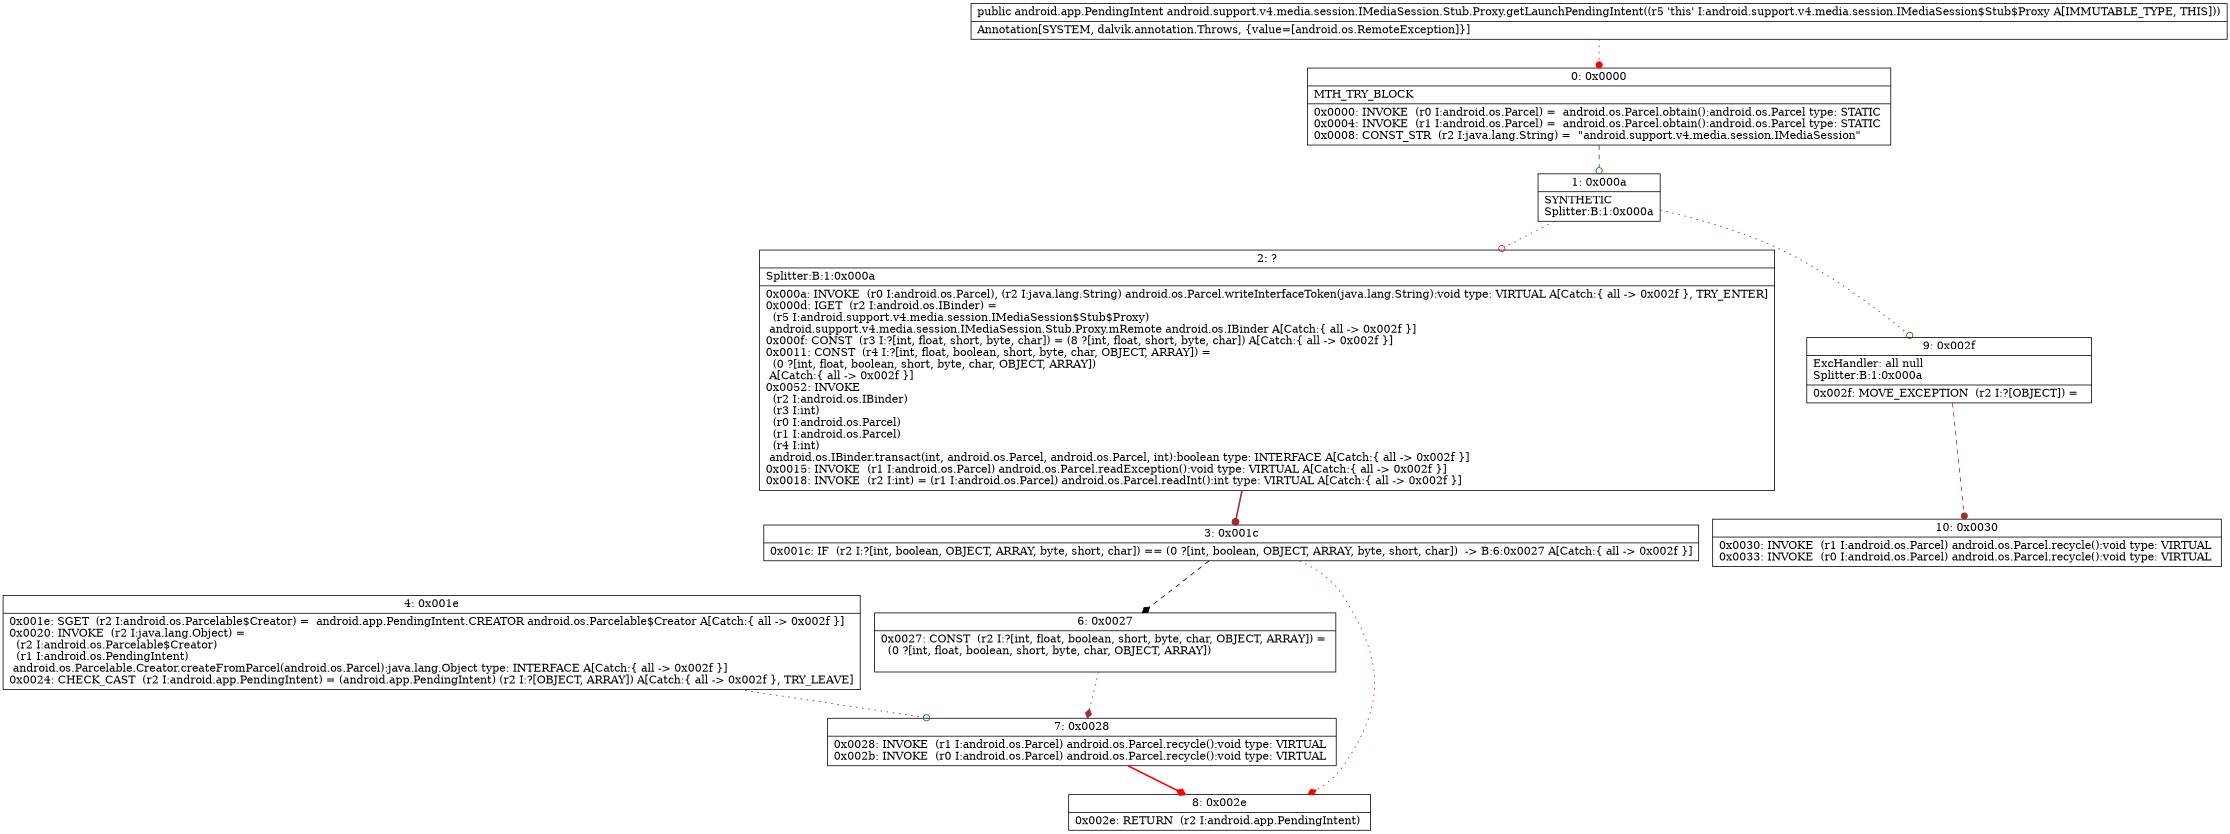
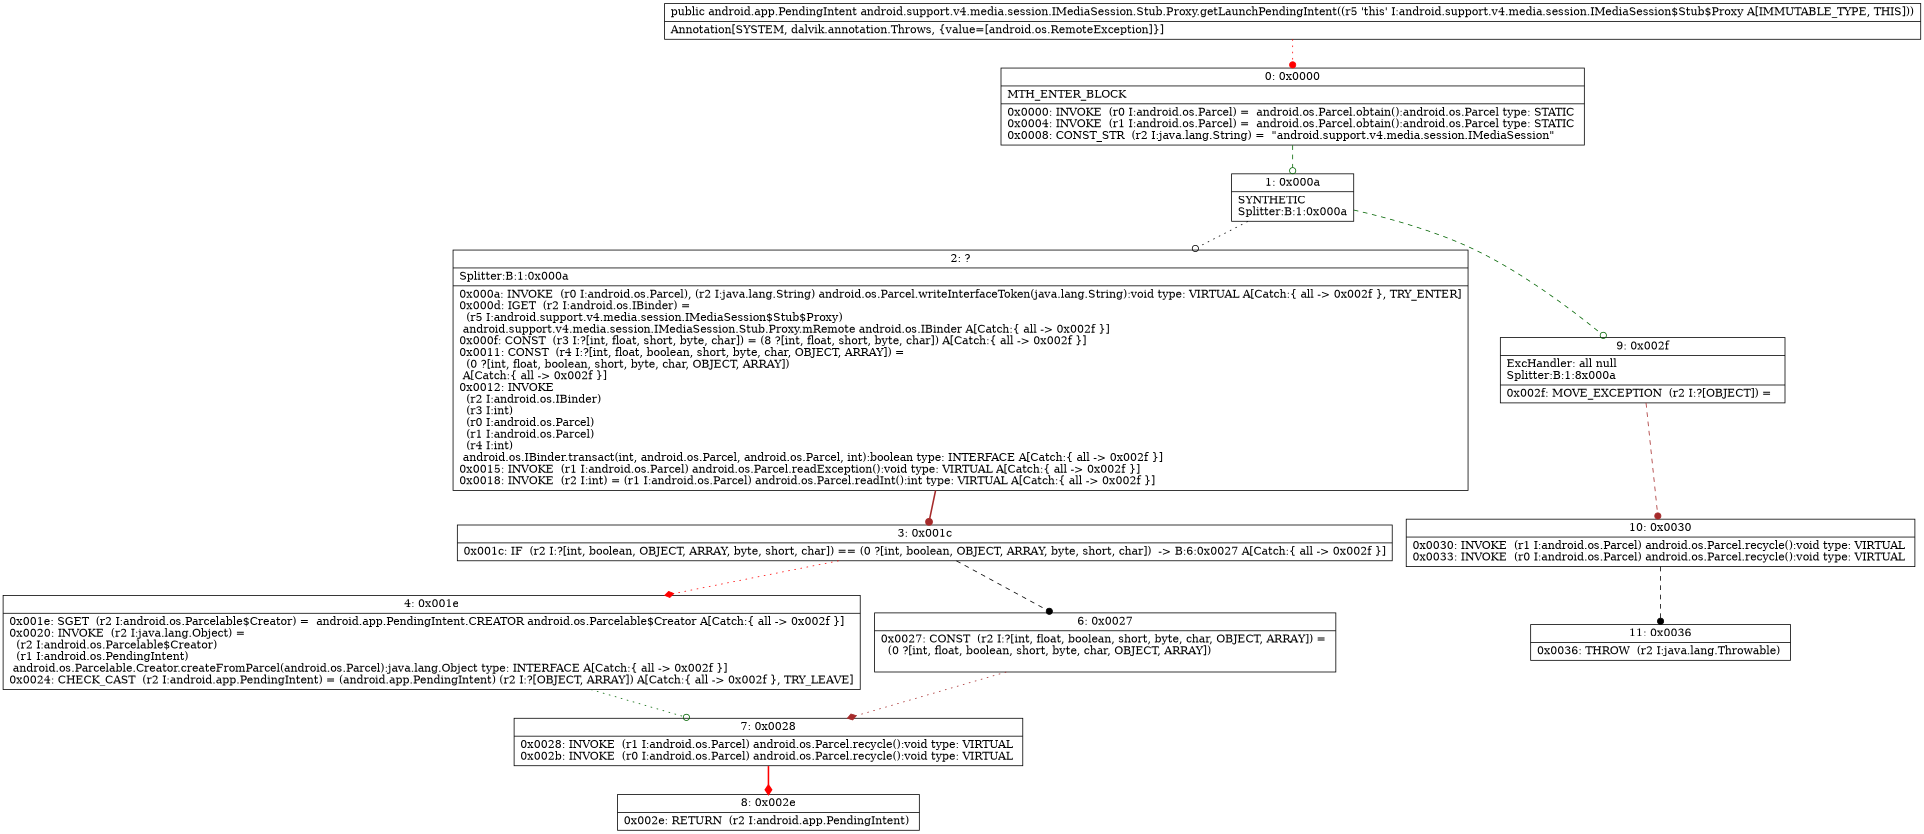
(1364, 94) -> (1067, 94)
(1530, 234) -> (1223, 234)
(1792, 255) -> (1485, 255)
(1868, 376) -> (1561, 376)
(817, 388) -> (510, 388)
(1179, 584) -> (1001, 585)
none -> (1661, 642)
(1373, 671) -> (756, 577)
